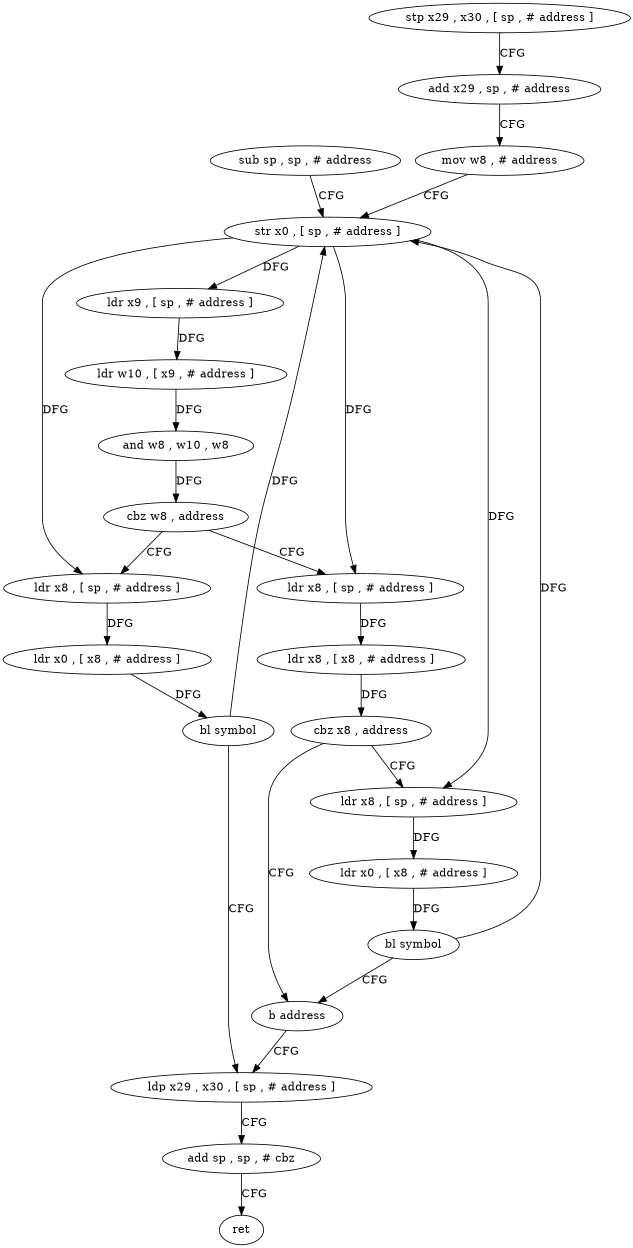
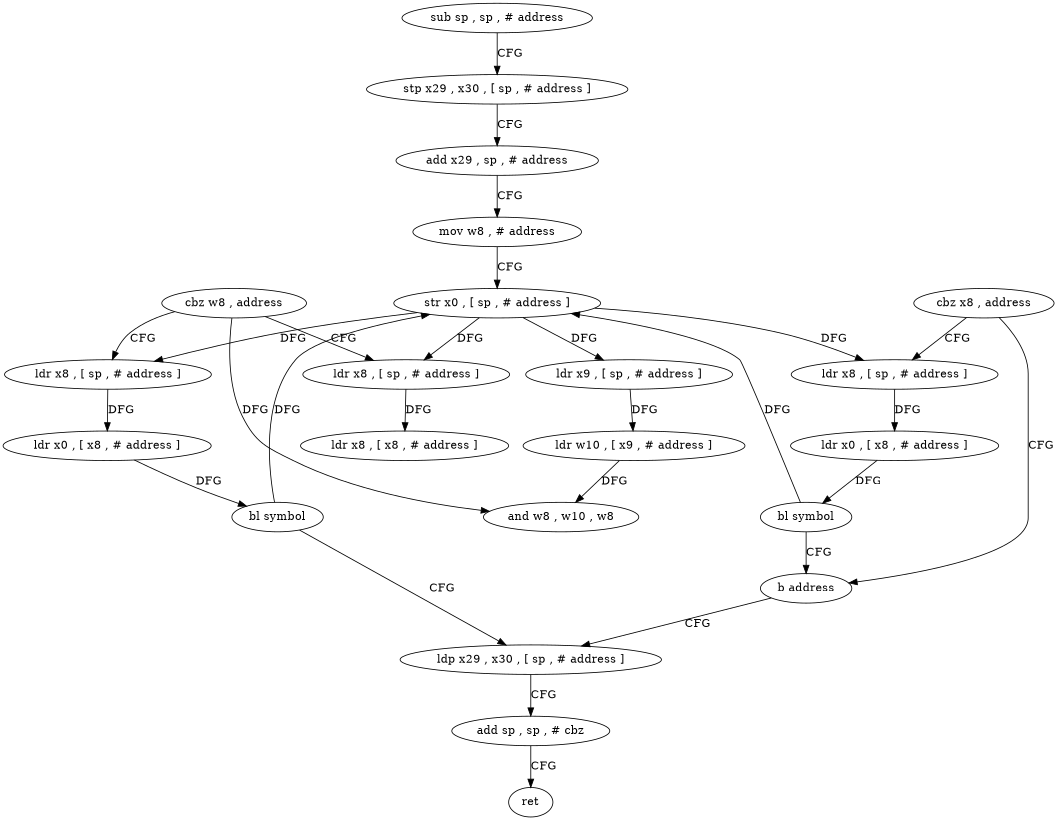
(315, 192) -> (497, 50)
(176, 477) -> (305, 466)
(361, 691) -> none
